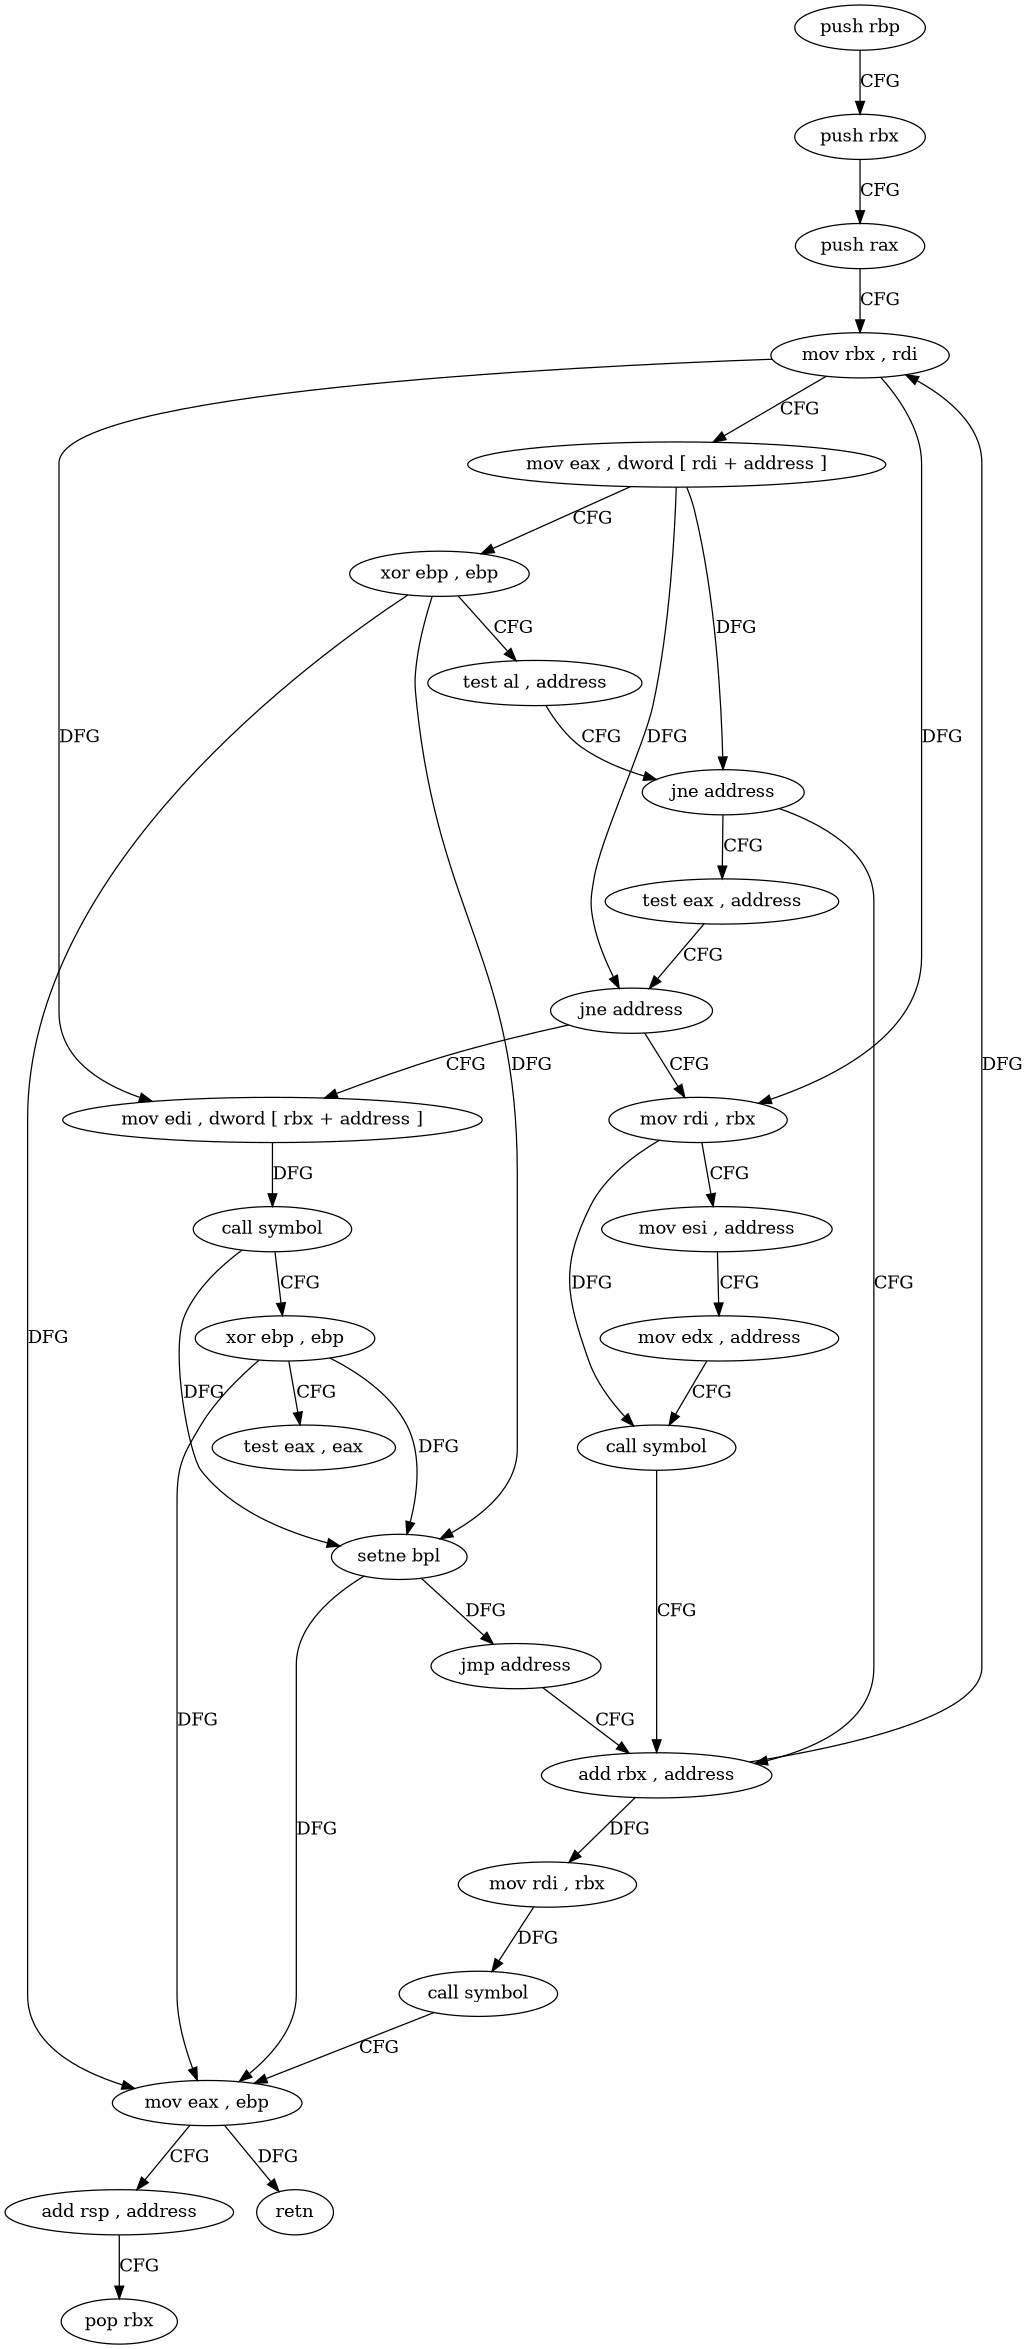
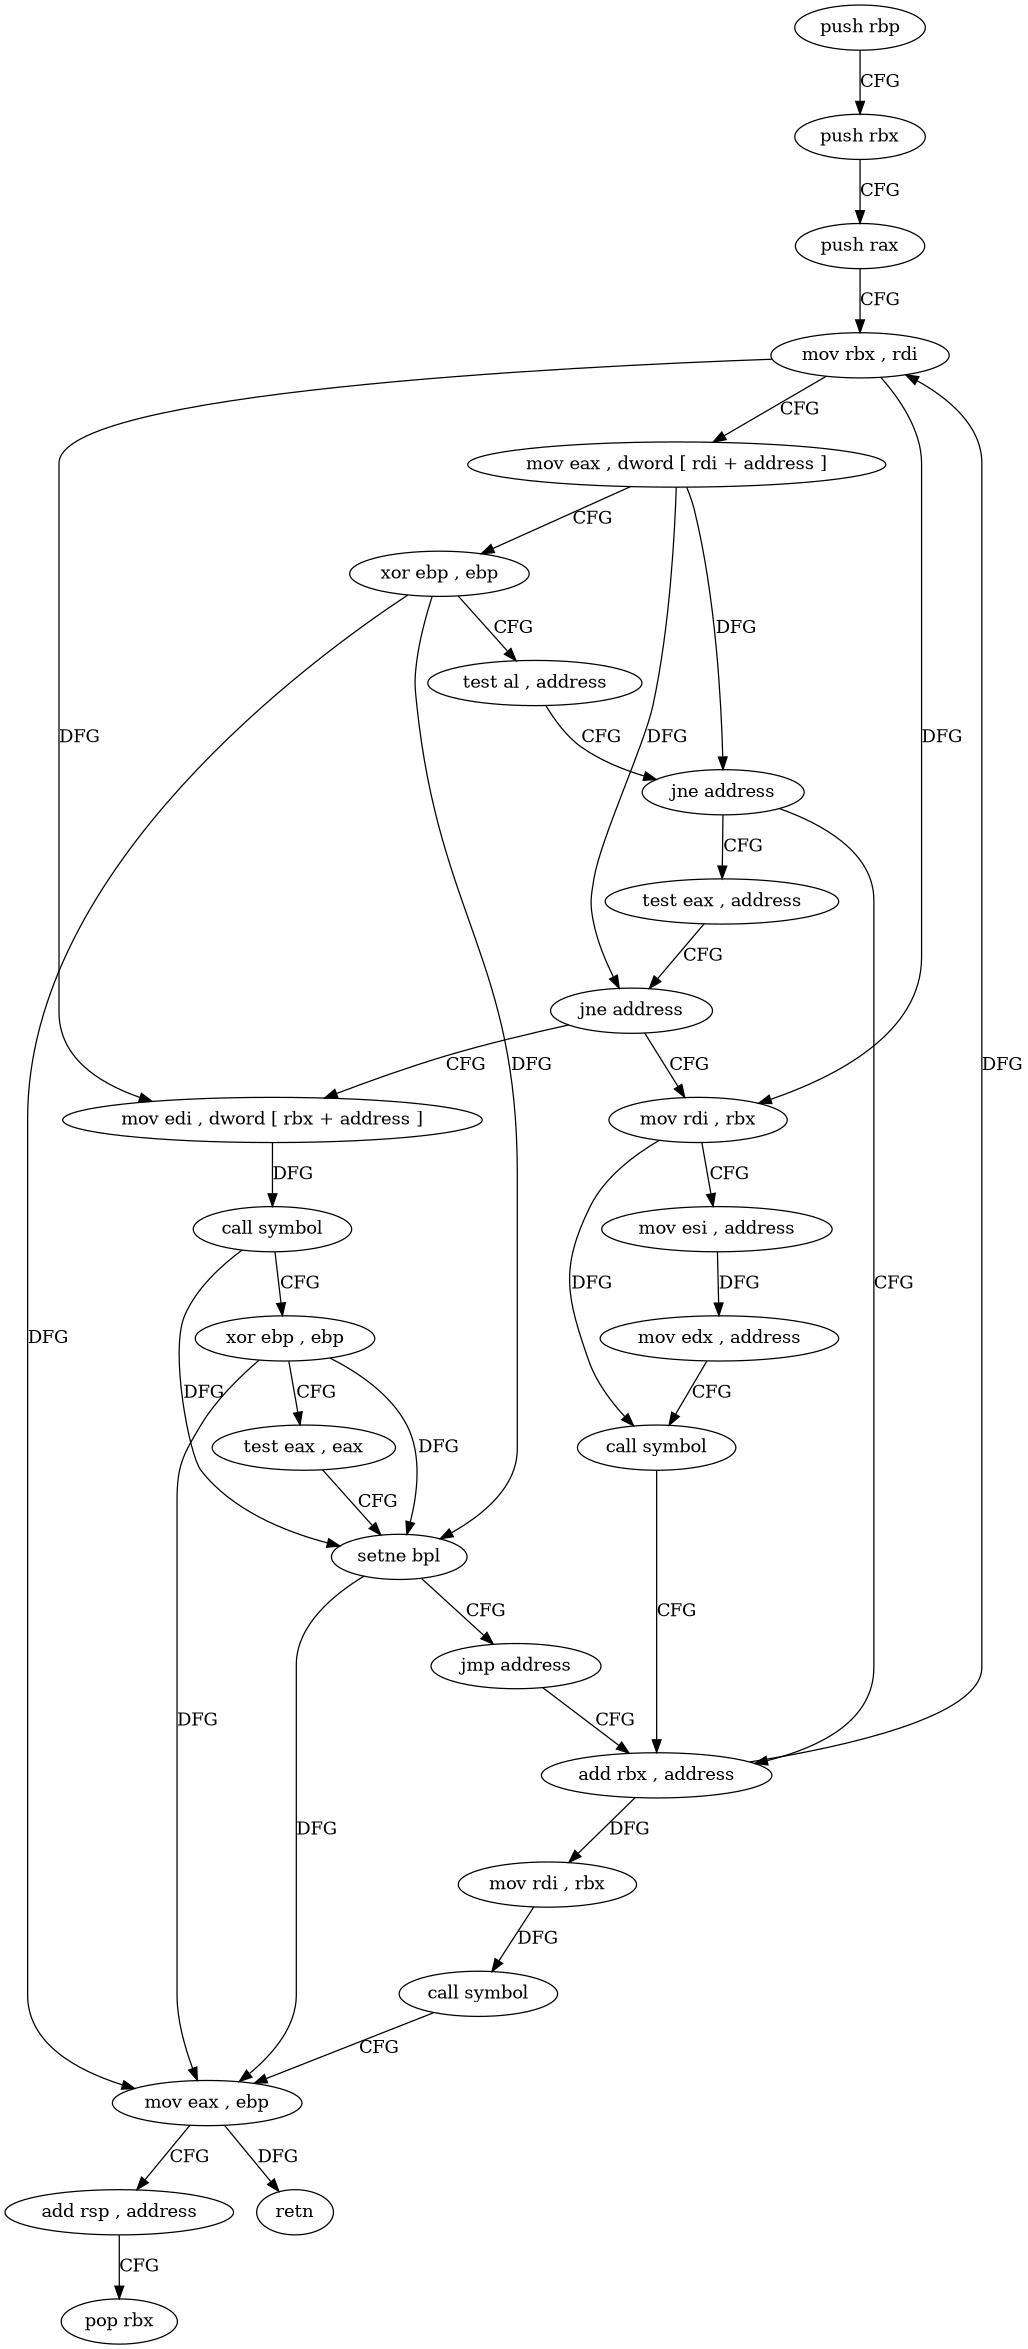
(740, 1284) -> (740, 1284)
none -> (347, 1498)
(486, 1612) -> (486, 1612)
